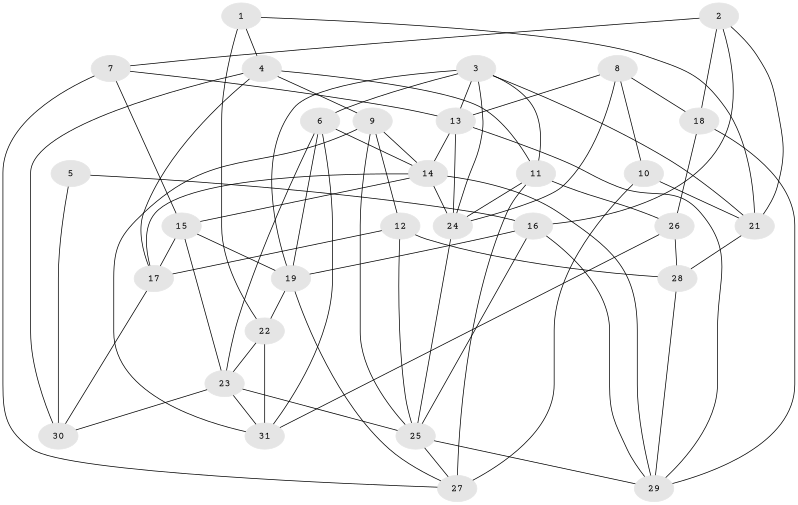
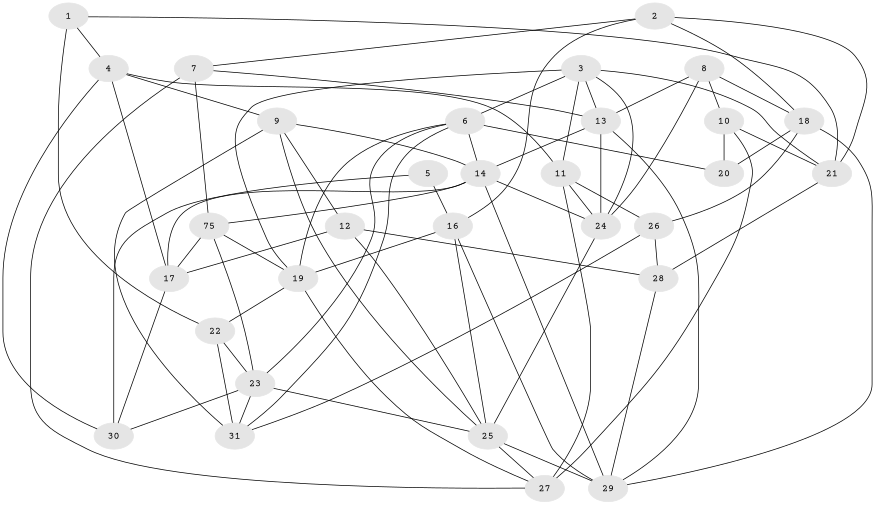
none -> (724, 174)
(182, 226) -> (209, 226)
